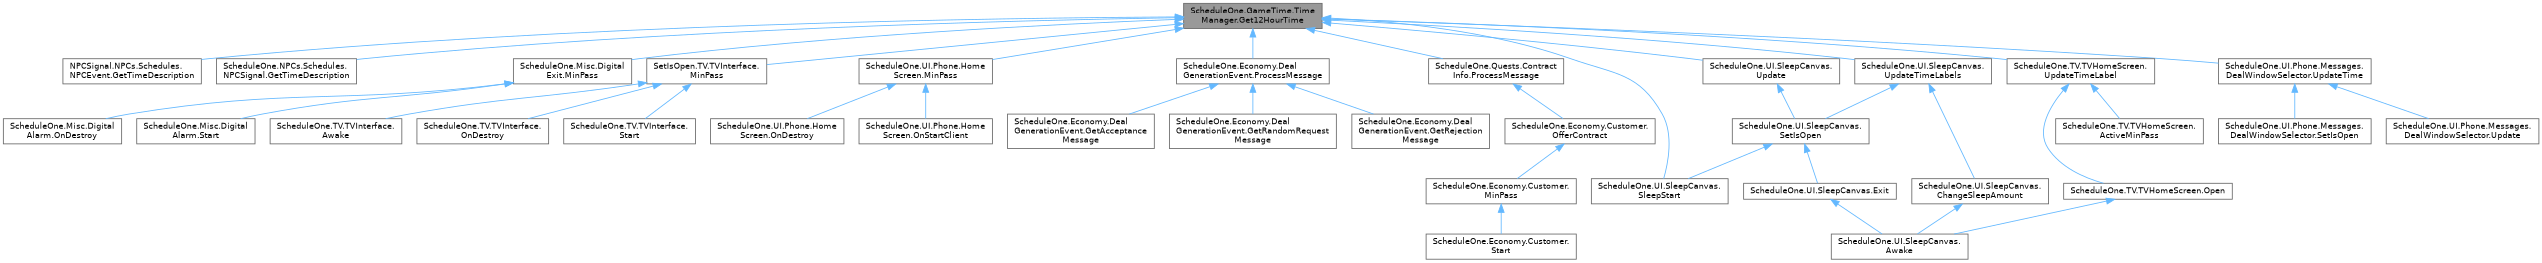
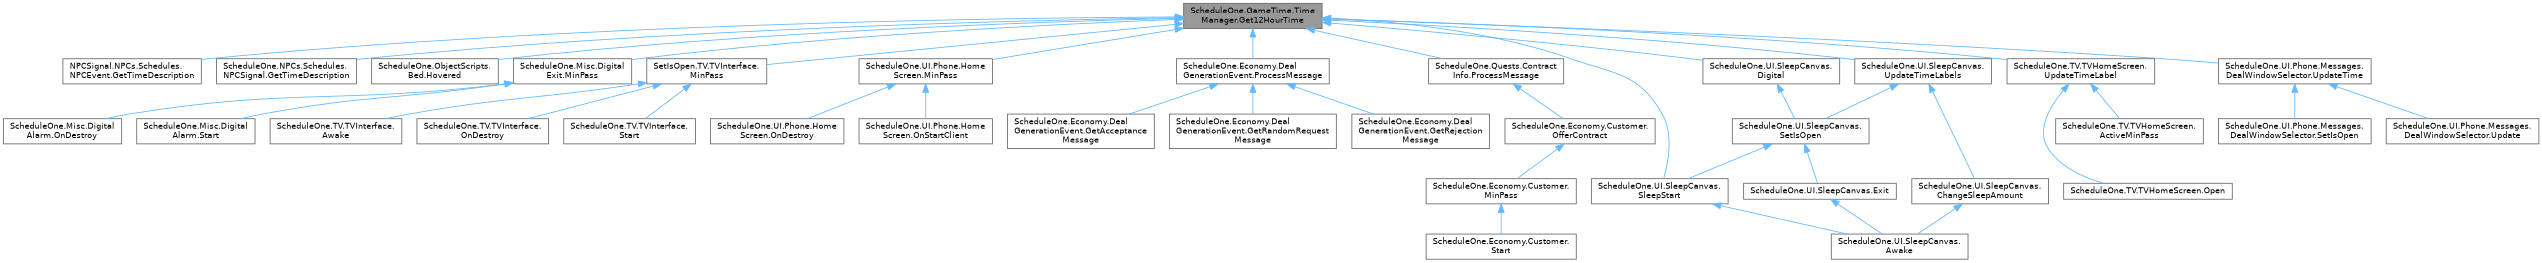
none -> (435, 71)
(1771, 71) -> (1771, 71)
(2030, 218) -> (1784, 220)
